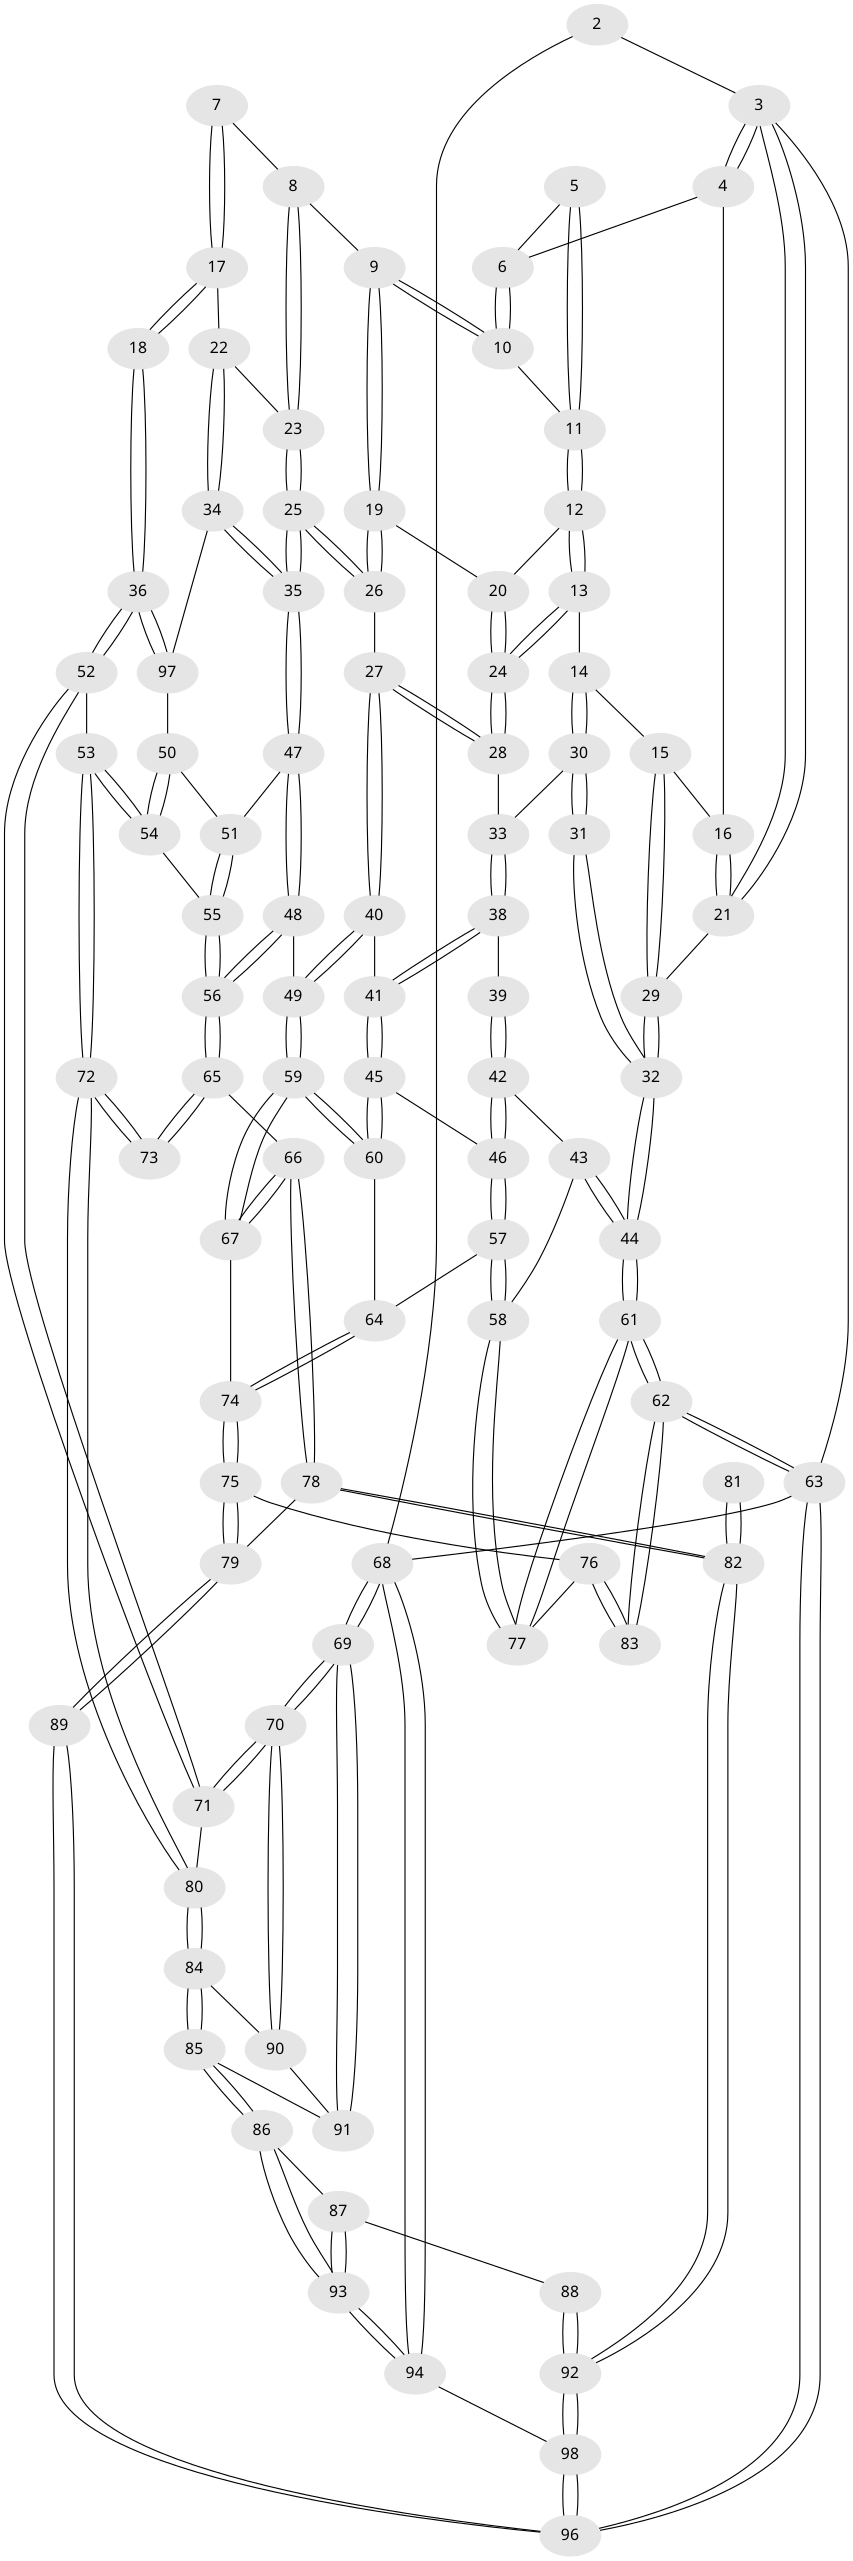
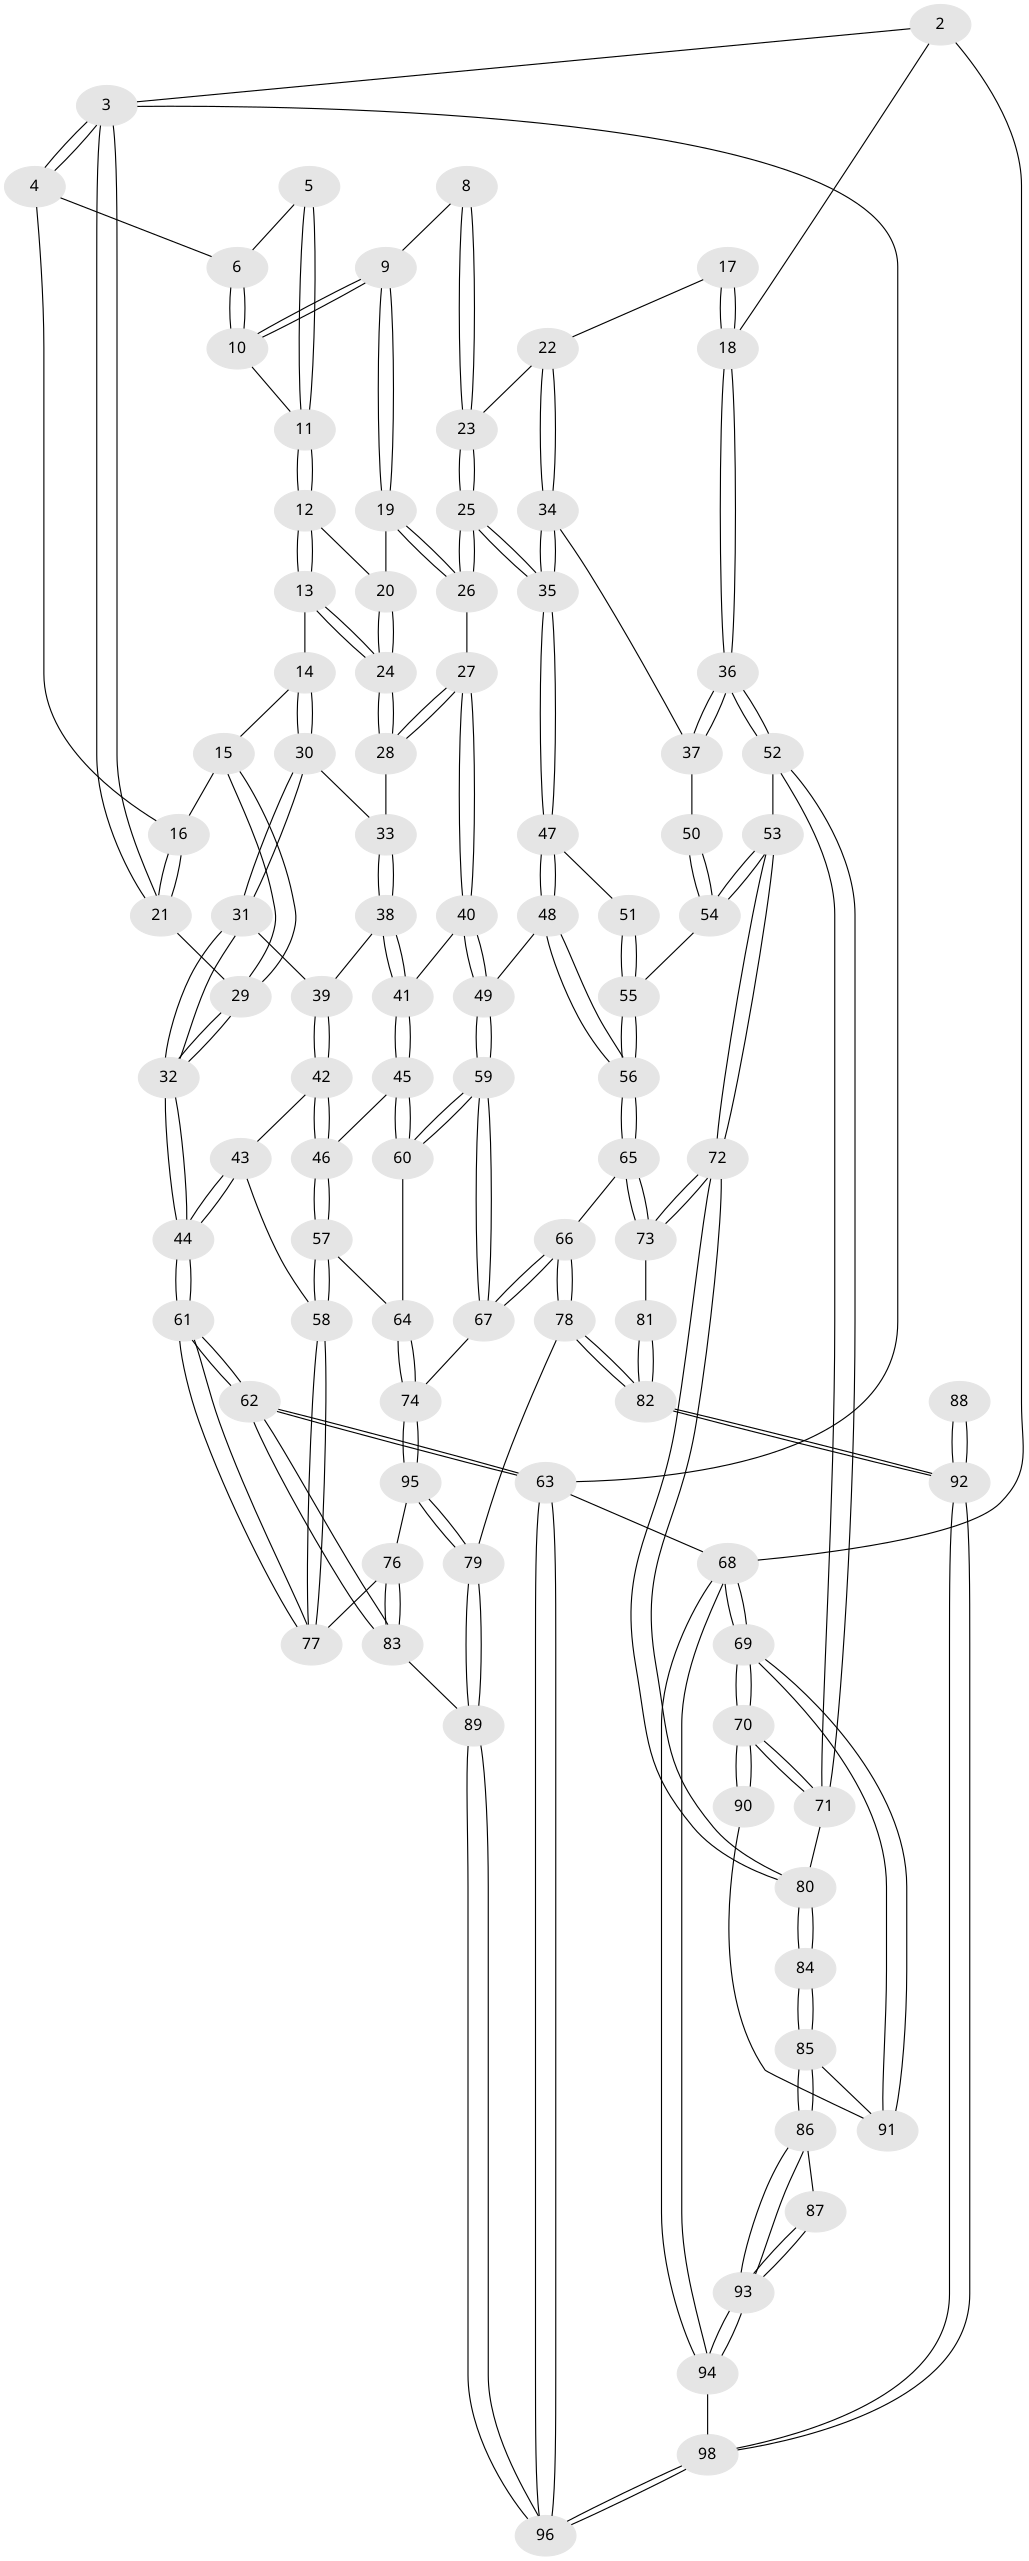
(217, 106) -> none
none -> (840, 180)
(168, 673) -> (692, 754)
(199, 794) -> none
none -> (277, 952)
none -> (646, 1280)
(231, 1483) -> (411, 1483)
none -> (433, 1685)
(235, 2009) -> none
(454, 2252) -> none
